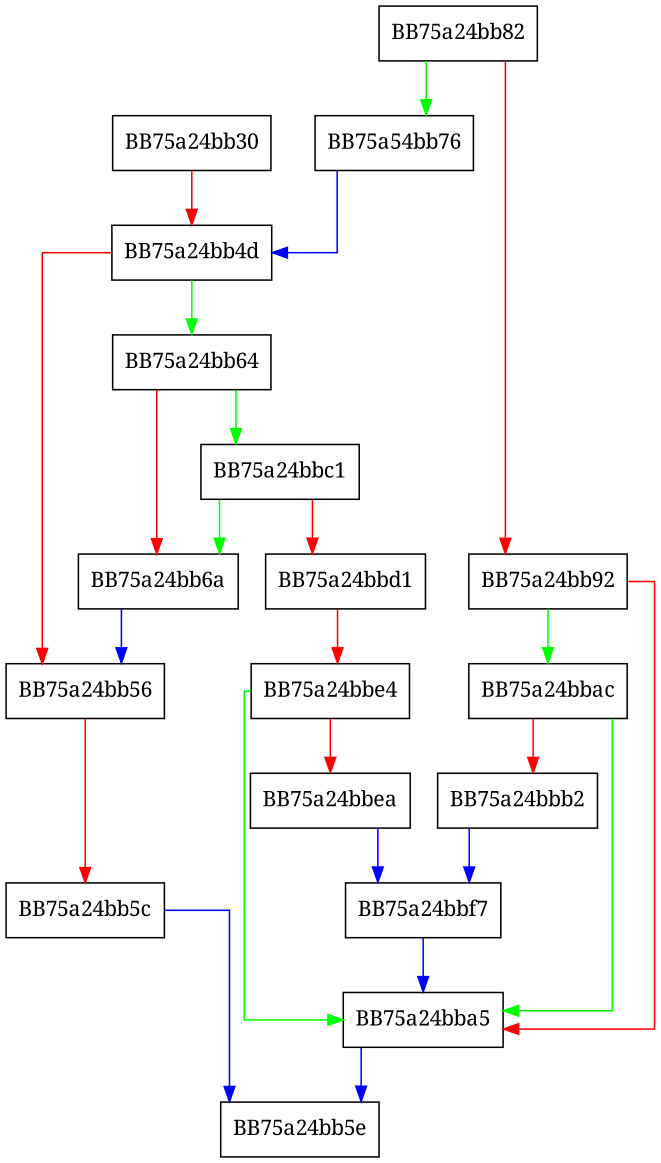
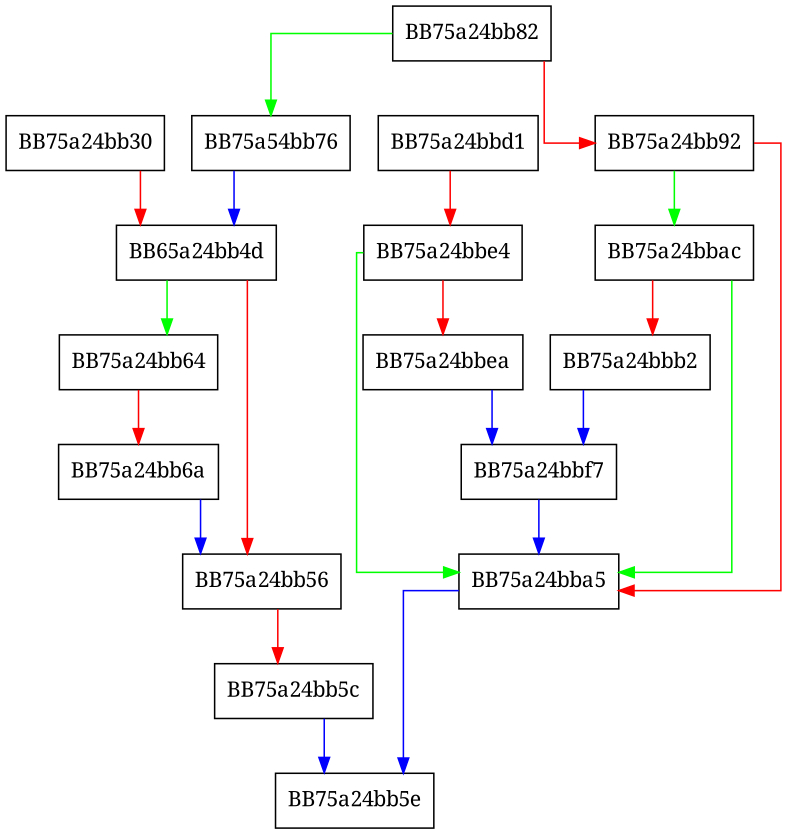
(192, 253) -> (196, 253)
(280, 472) -> none
